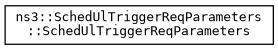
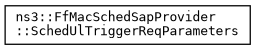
(139, 25) -> (128, 25)
